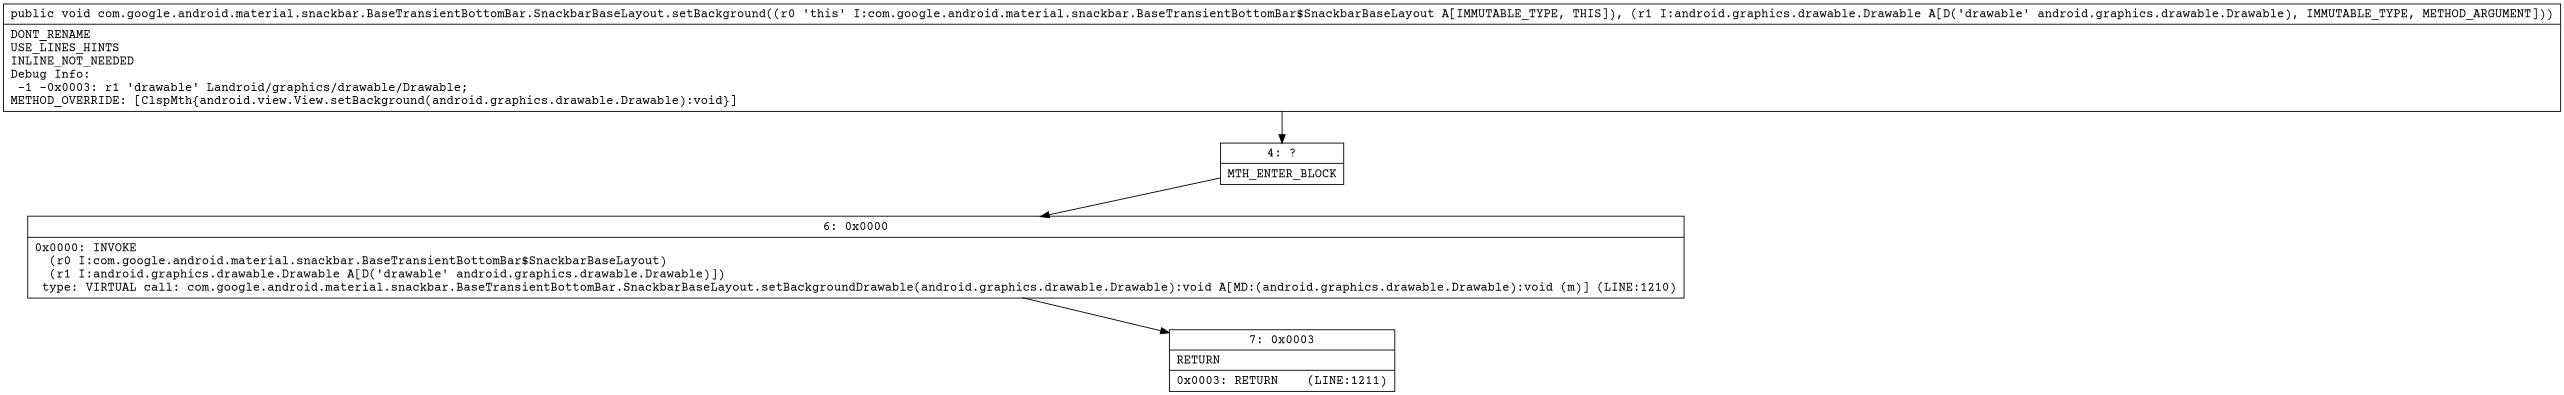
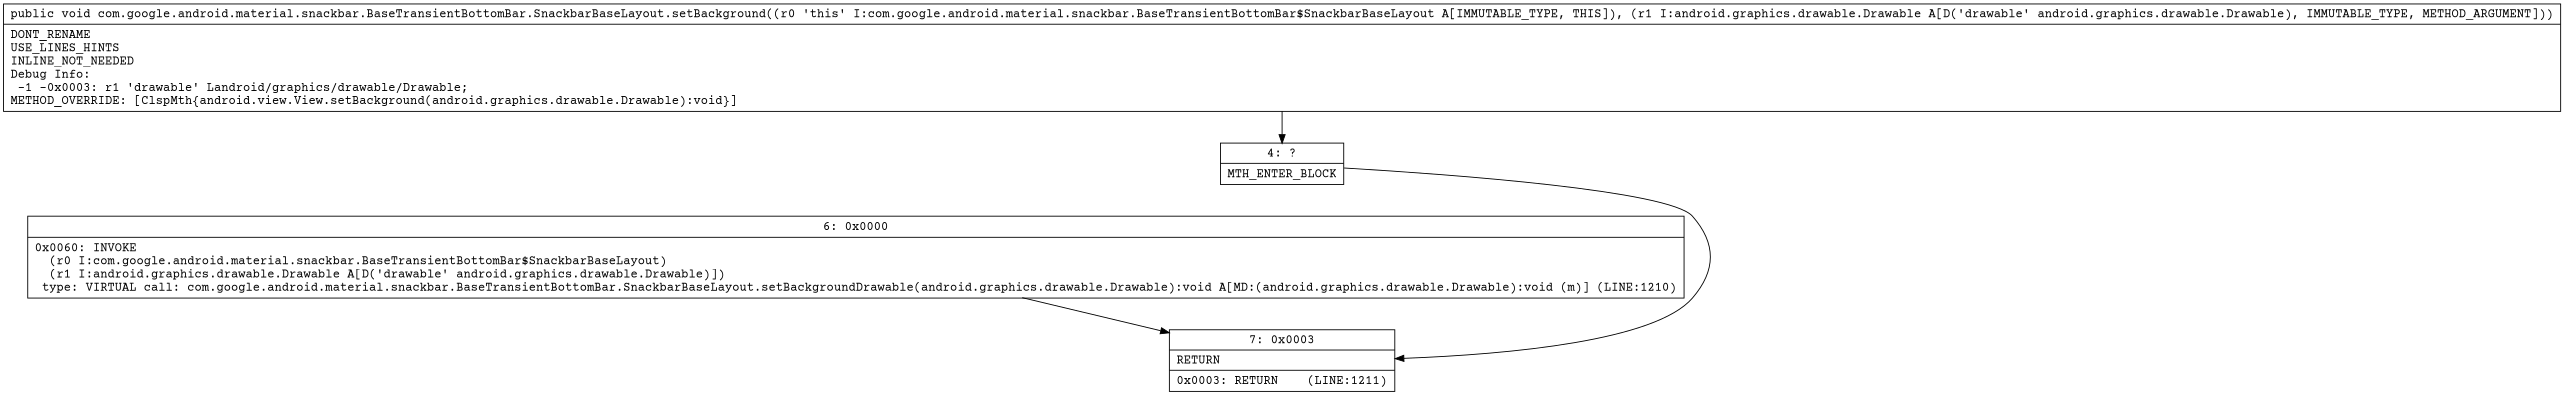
(1135, 196) -> (1703, 231)
(93, 247) -> (93, 247)
